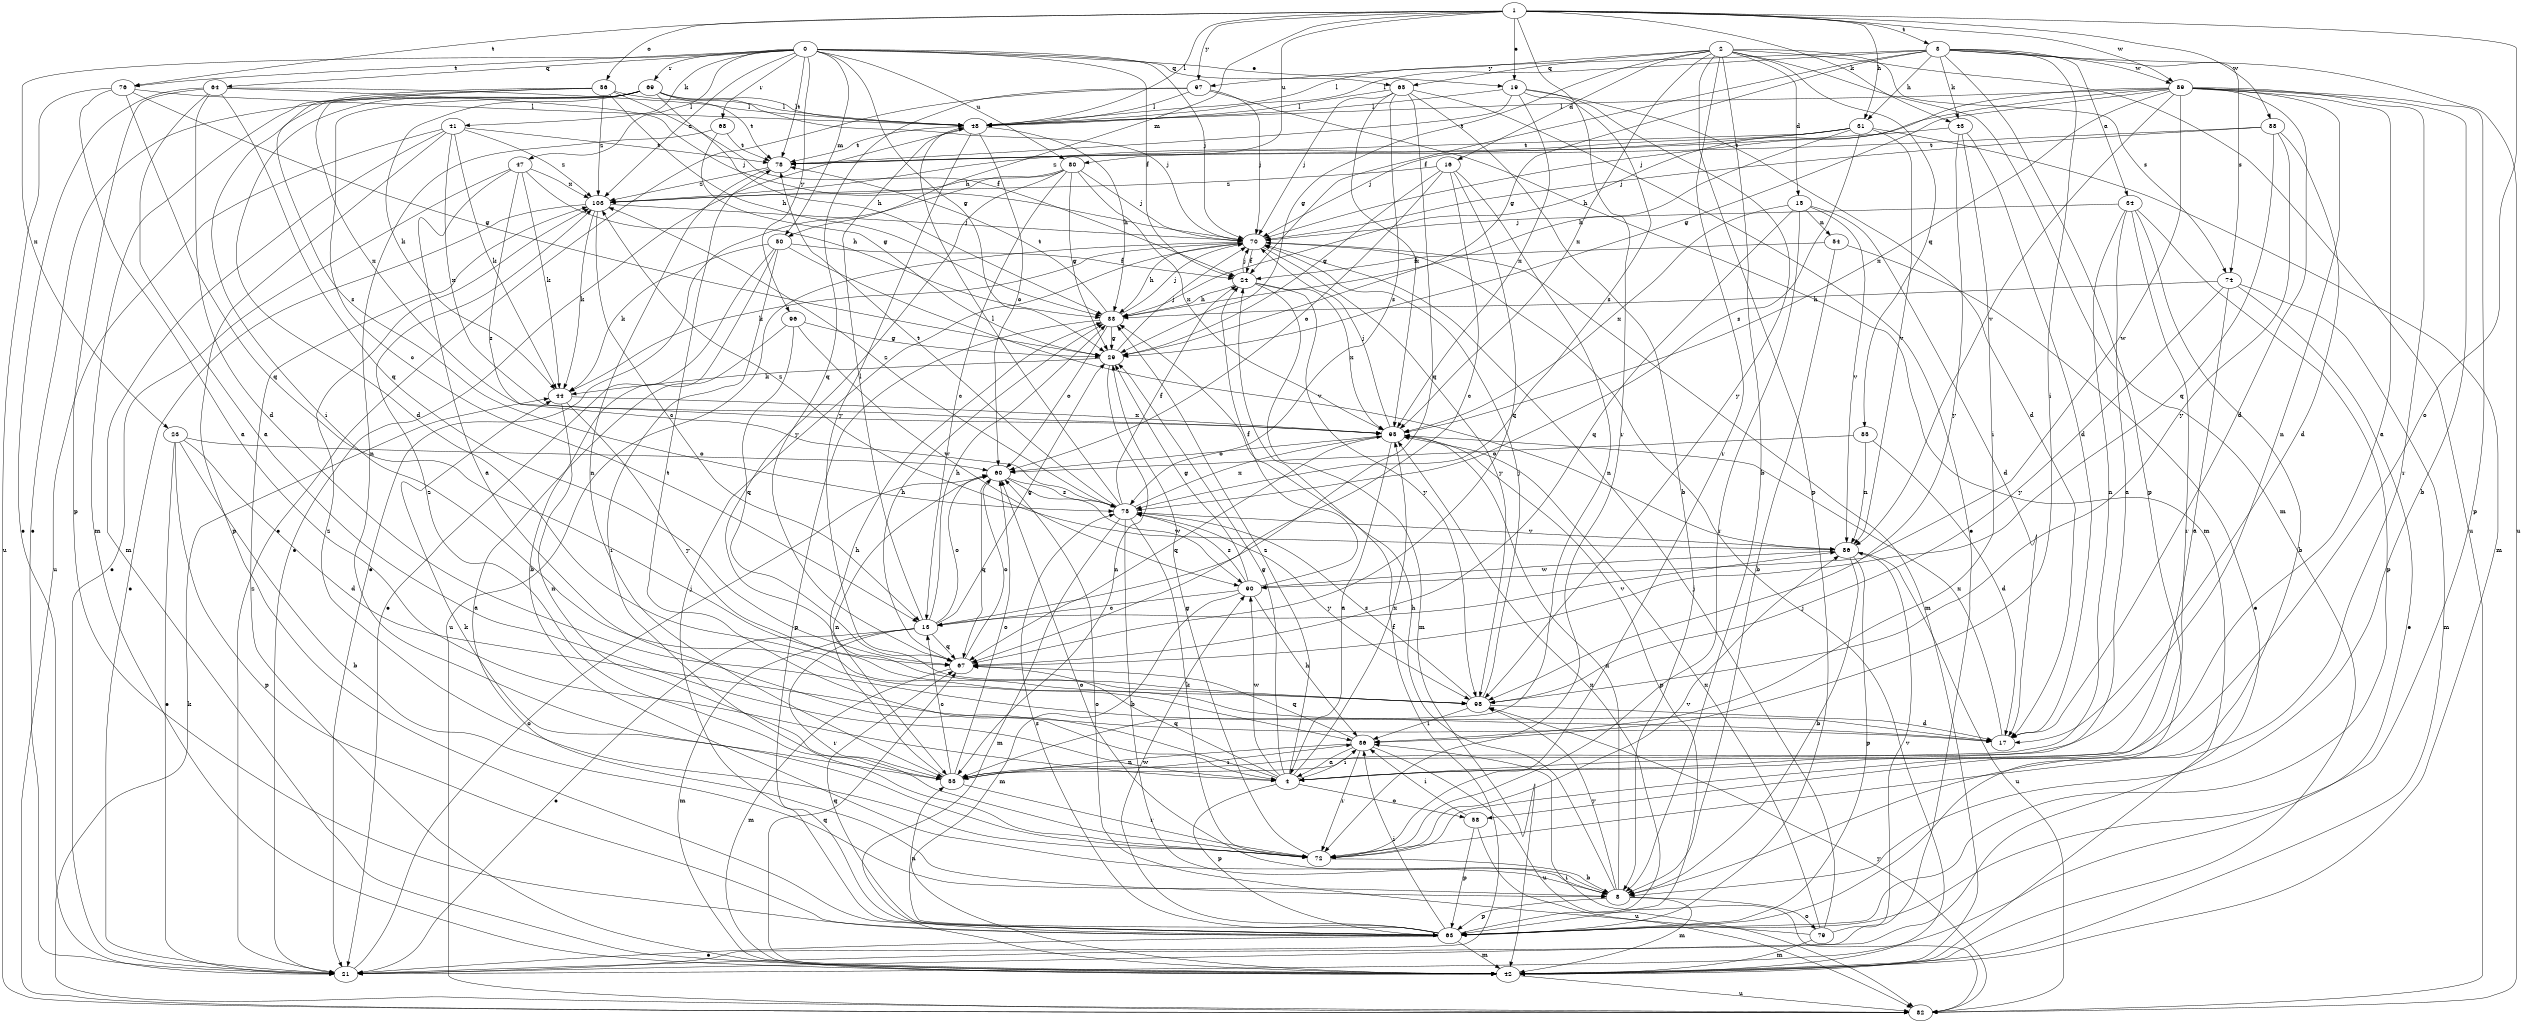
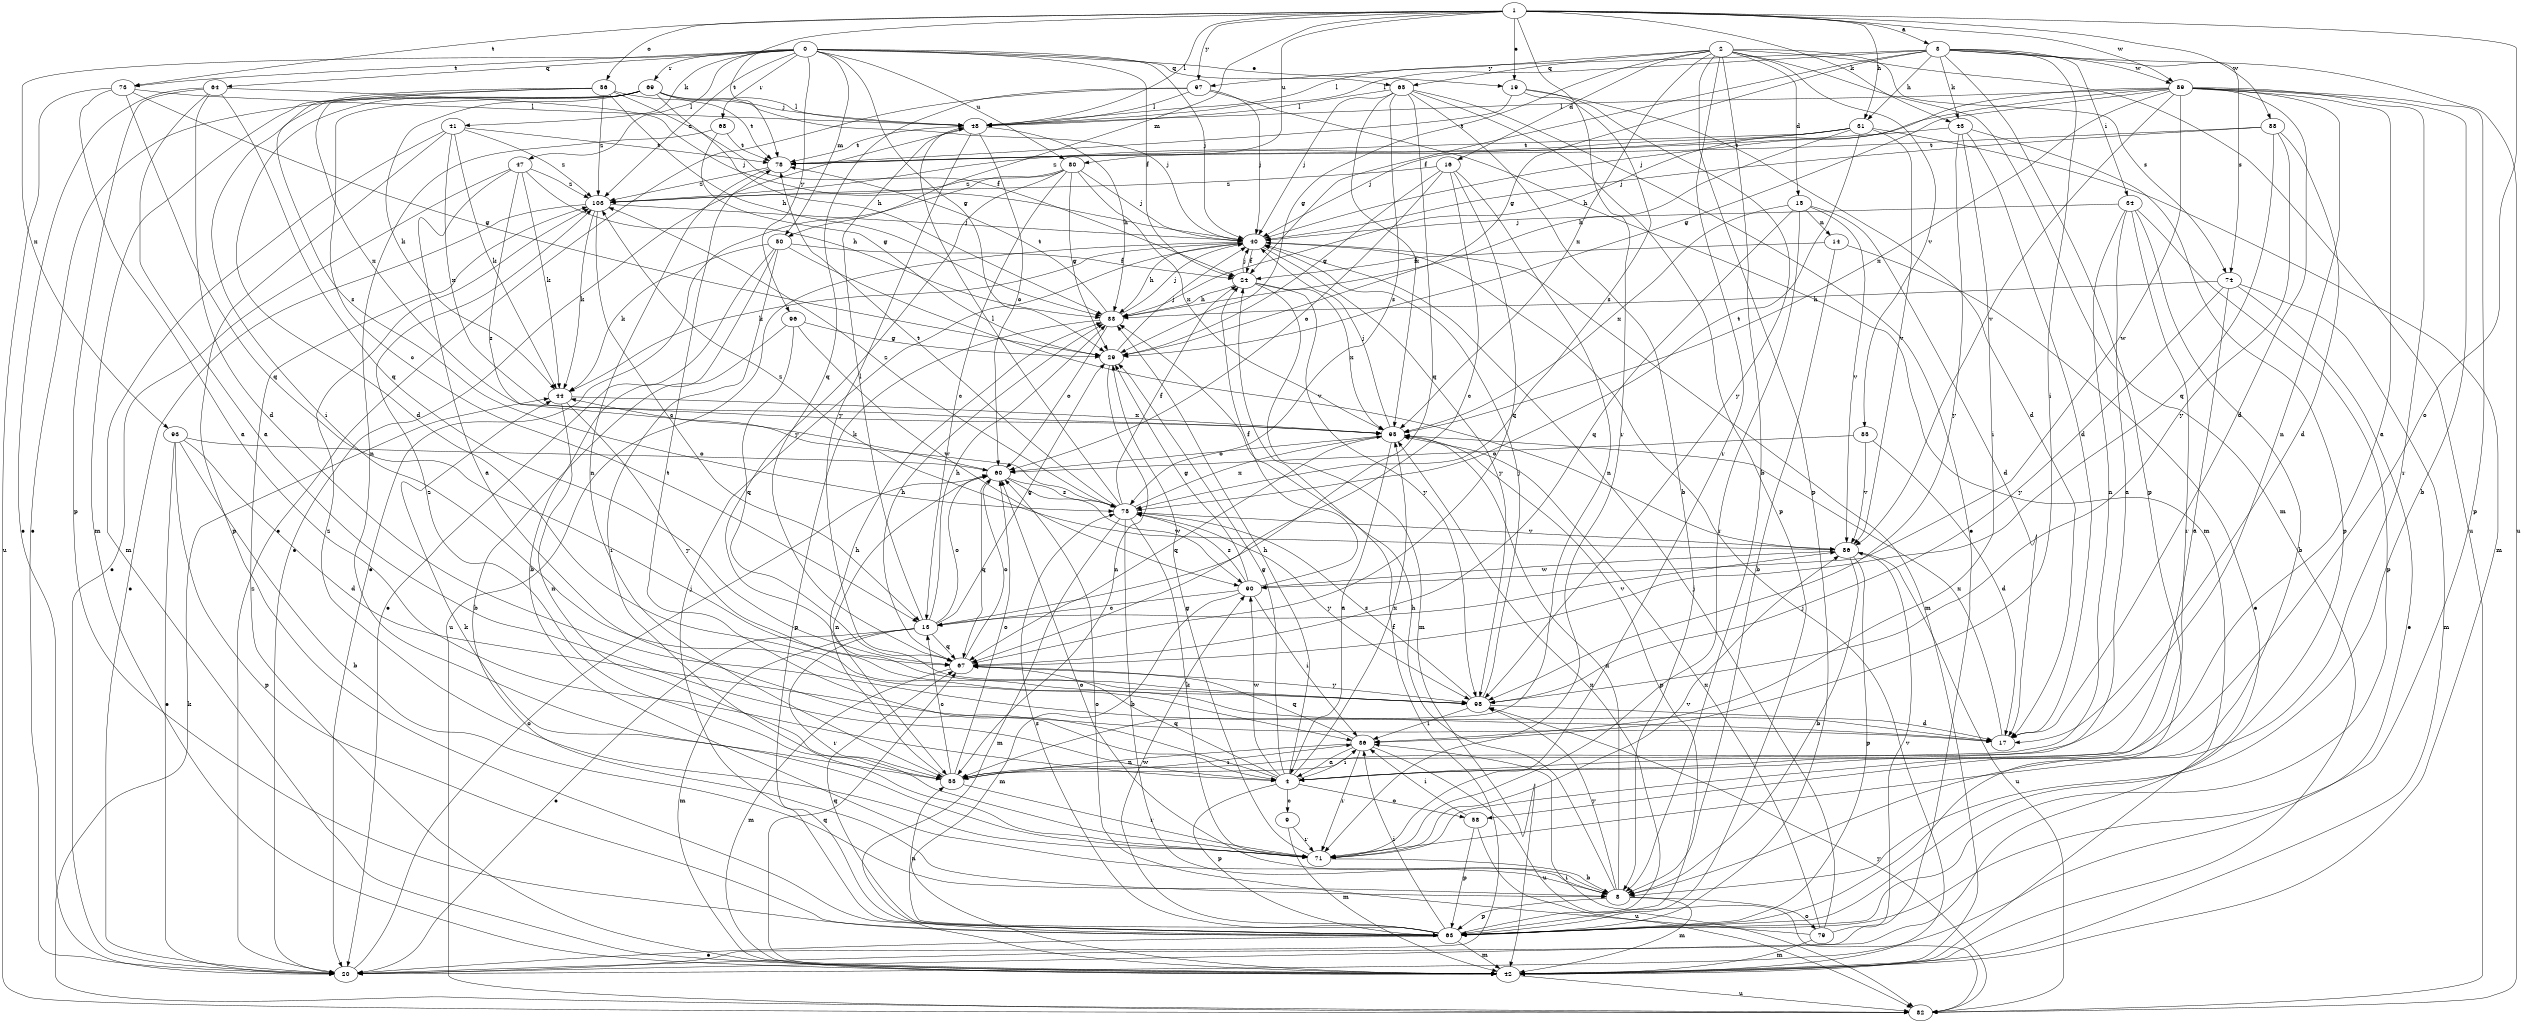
(1904, 30) -> (1904, 30)
(123, 88) -> (123, 88)
(539, 94) -> none
(797, 106) -> (1063, 20)
(784, 107) -> (784, 107)
(1312, 110) -> none
(2106, 126) -> (2106, 126)
(571, 184) -> (571, 184)
(968, 184) -> (968, 184)
(1254, 242) -> (1254, 242)
(1836, 242) -> (1836, 242)
(1931, 242) -> (1931, 242)
(1516, 262) -> none
(1739, 319) -> (1739, 319)
(1112, 336) -> none
(851, 369) -> (813, 435)
(175, 435) -> (175, 435)
(1866, 492) -> (1866, 492)
none -> (1786, 535)
(1266, 550) -> (1266, 550)
(476, 608) -> (476, 608)
(1308, 666) -> (1308, 666)
none -> (1218, 679)
none -> (2240, 732)
none -> (1288, 820)
(1319, 859) -> (1319, 859)
(346, 974) -> (346, 974)
(60, 995) -> none
